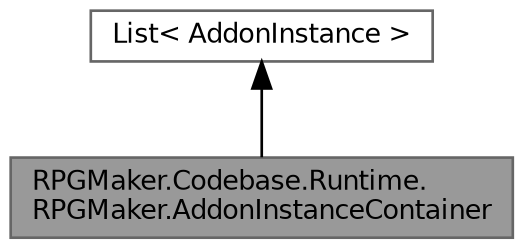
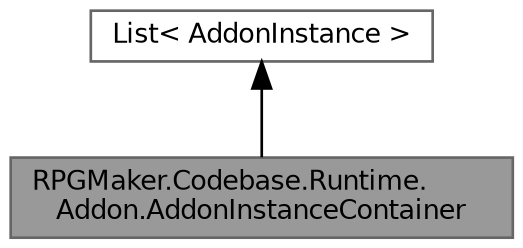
(262, 198) -> (262, 198)
